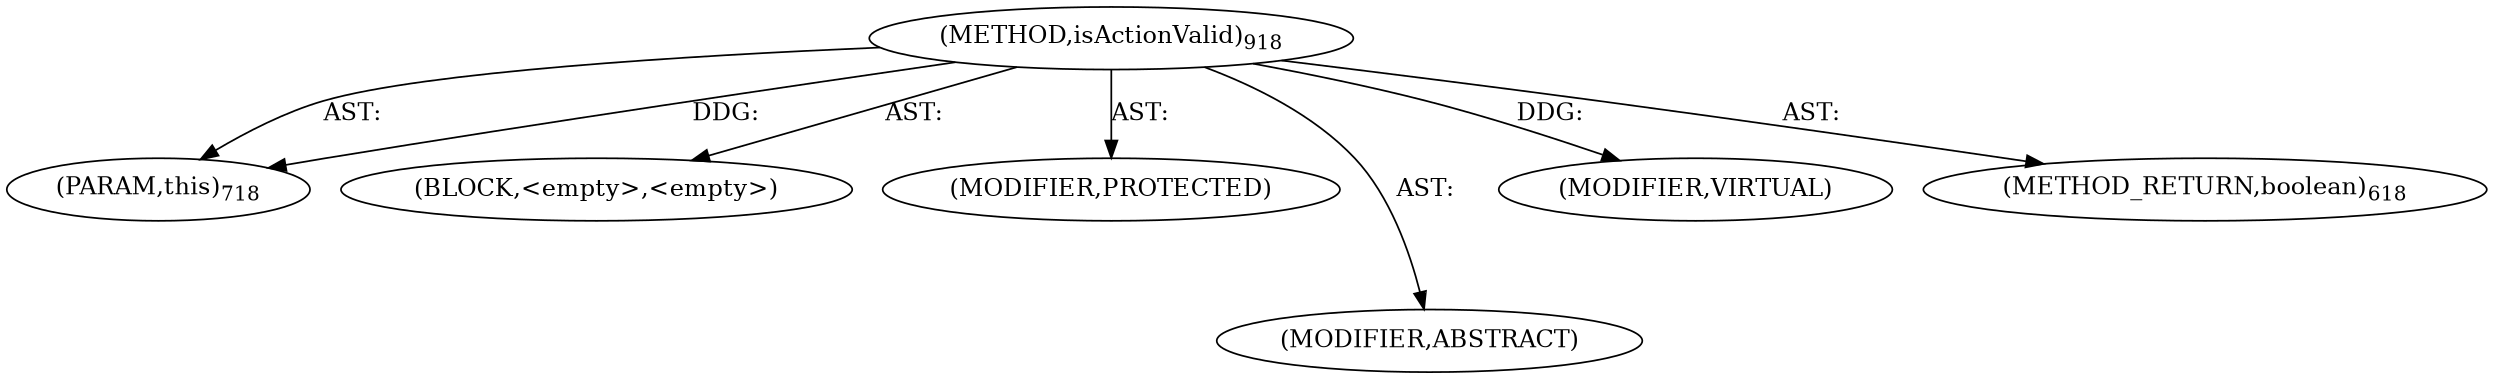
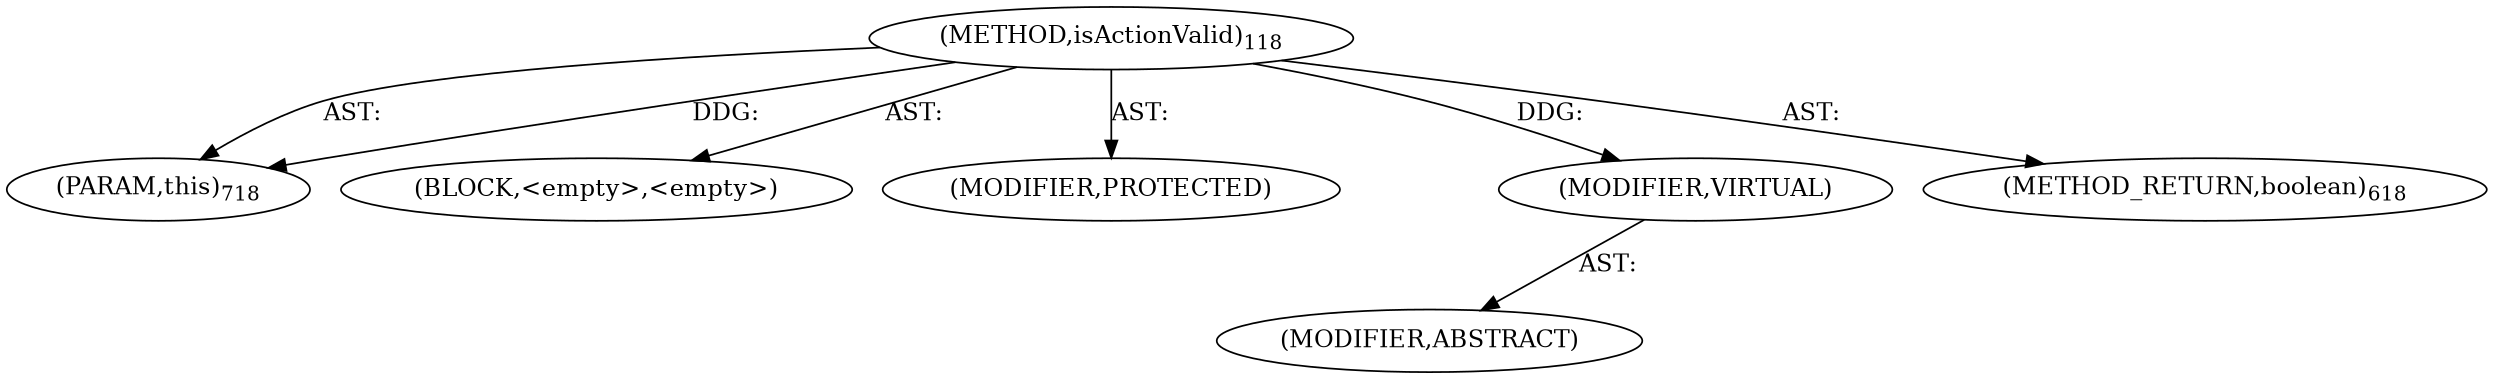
(1263, 36) -> (1263, 36)
(1345, 149) -> (1570, 261)
